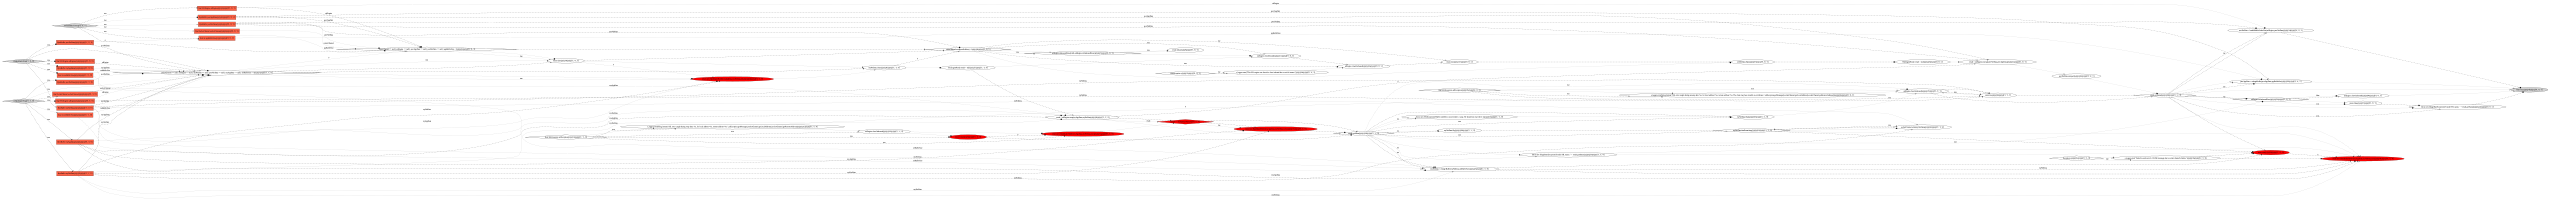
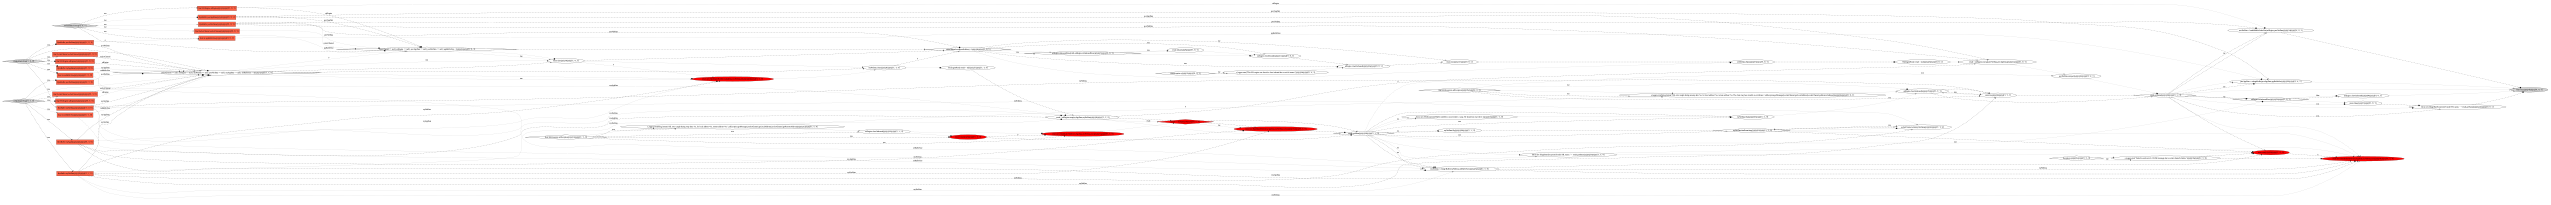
none -> (75, 54)
(1122, 62) -> (1228, 53)
(1696, 90) -> (1761, 75)
(1039, 96) -> (1052, 184)
